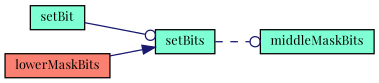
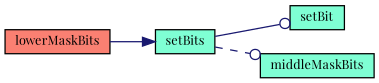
(115, 28) -> (247, 30)
